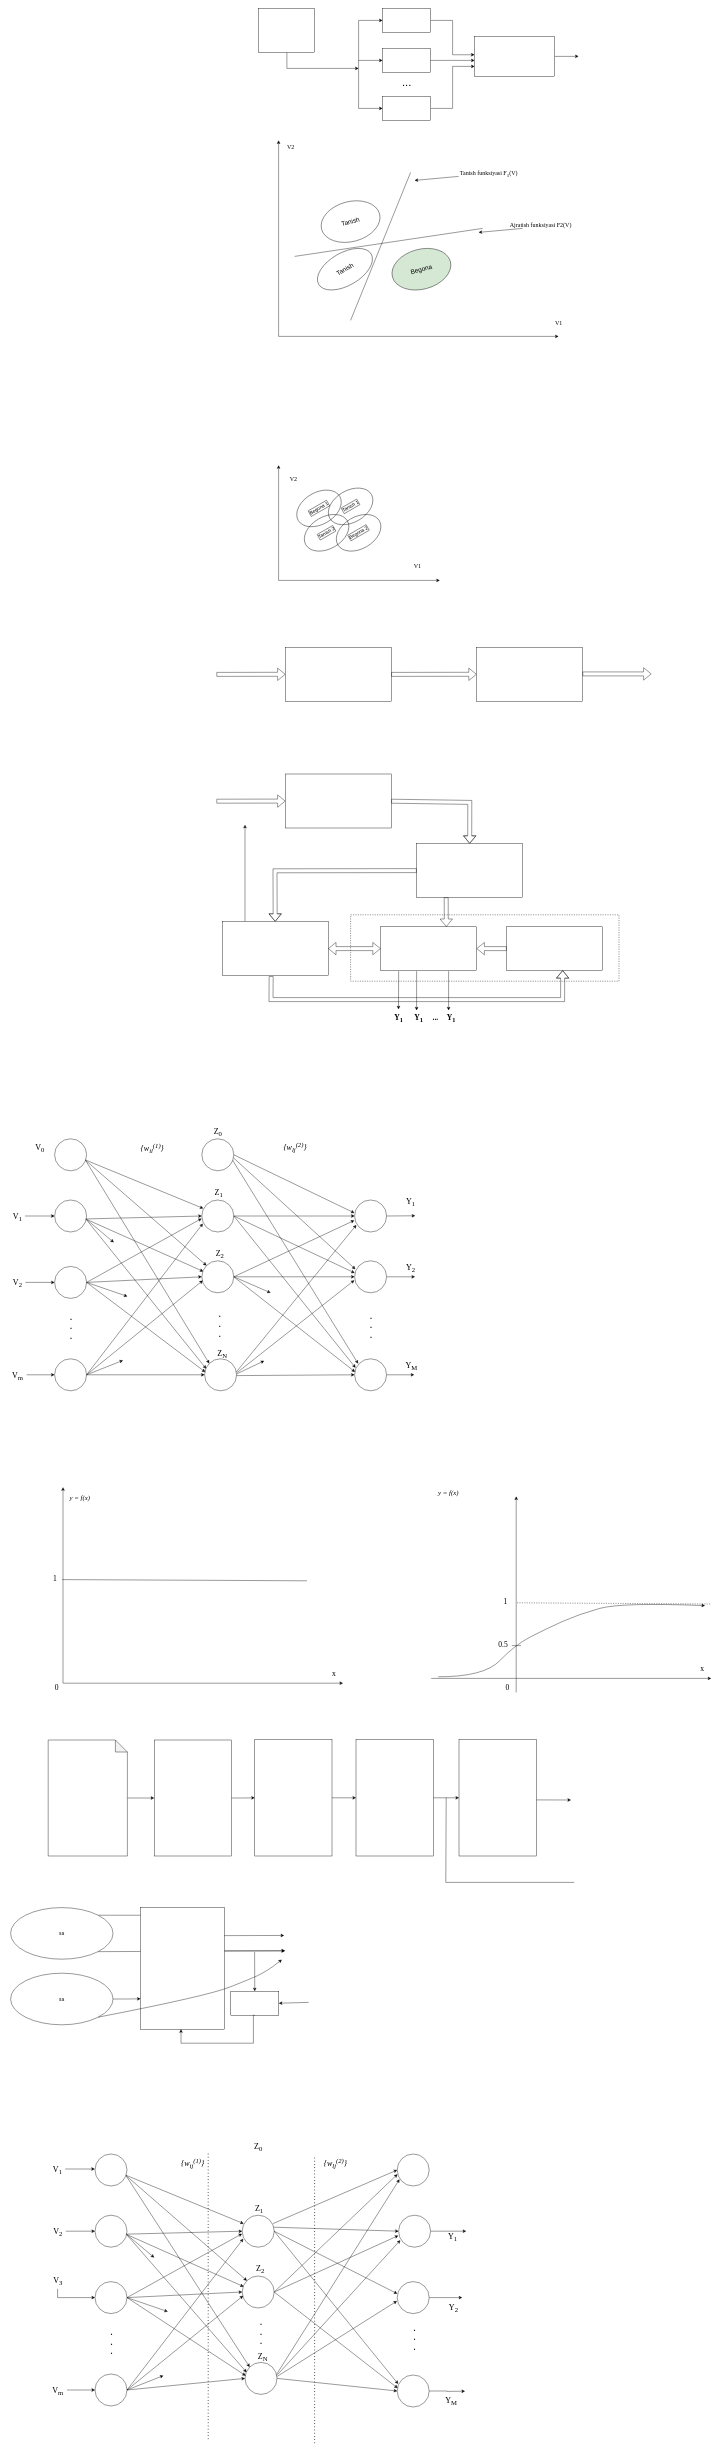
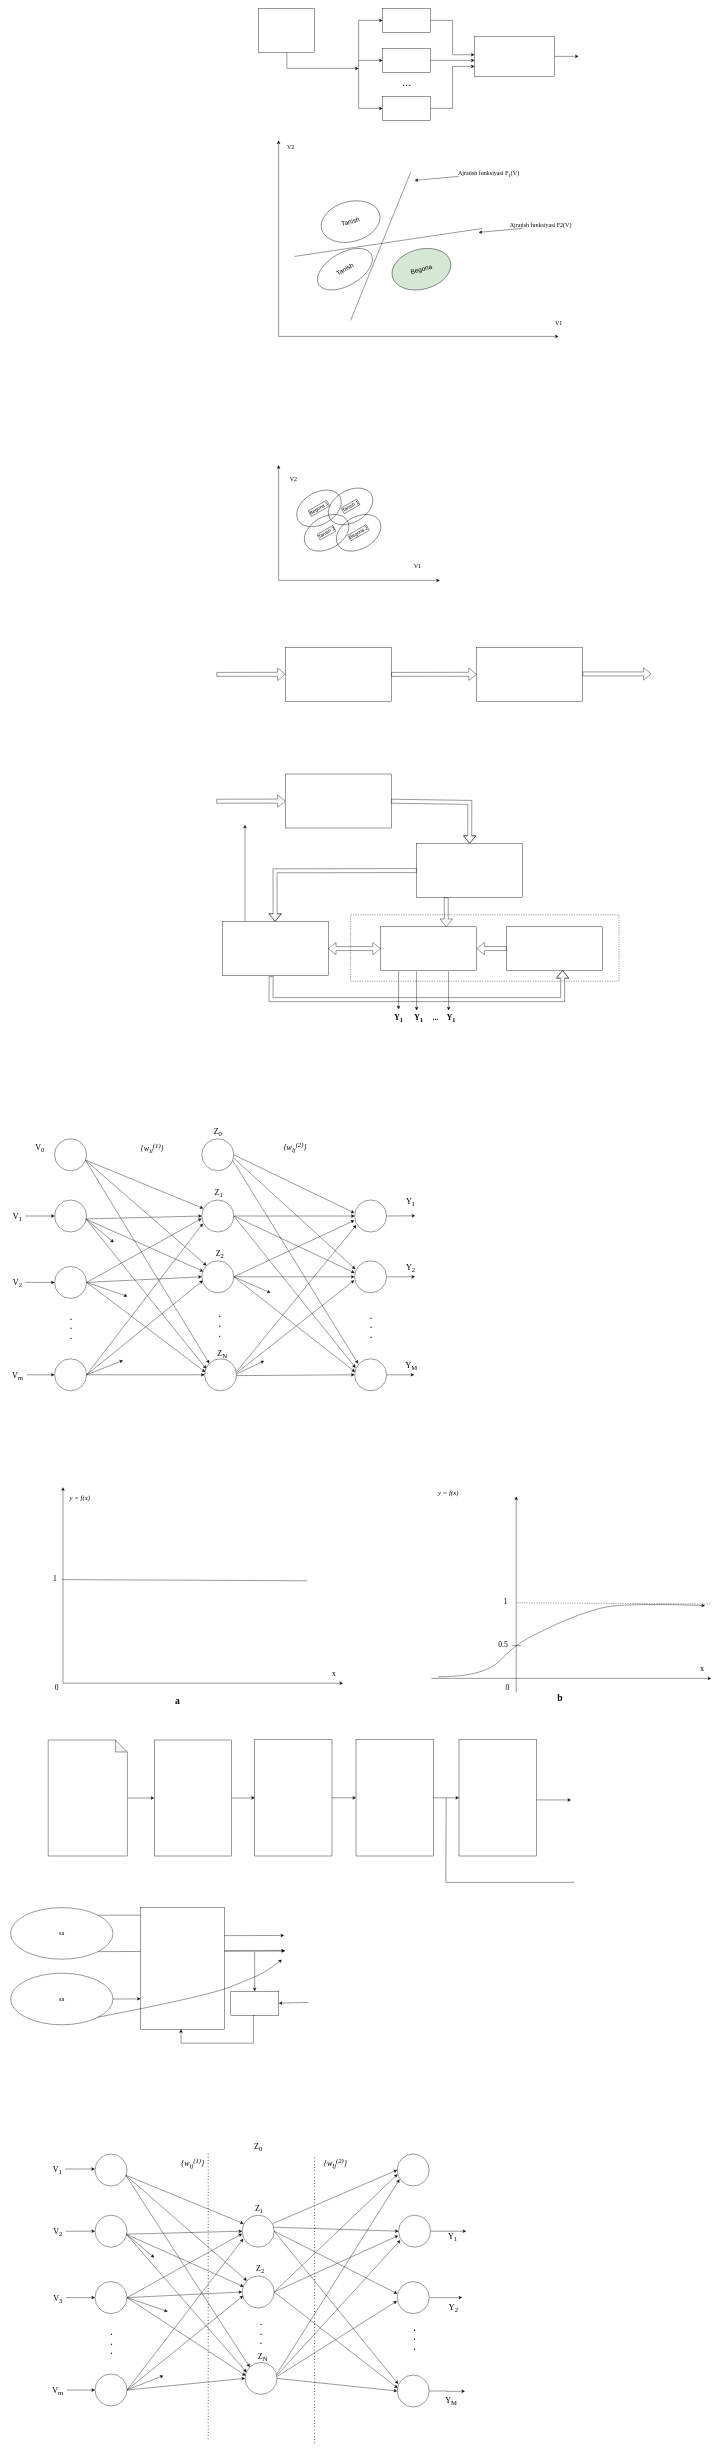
(489, 173) -> (489, 173)
none -> (560, 1698)
none -> (177, 1700)
(58, 2280) -> (58, 2298)
